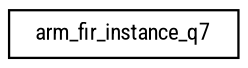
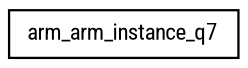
(124, 34) -> (124, 34)
